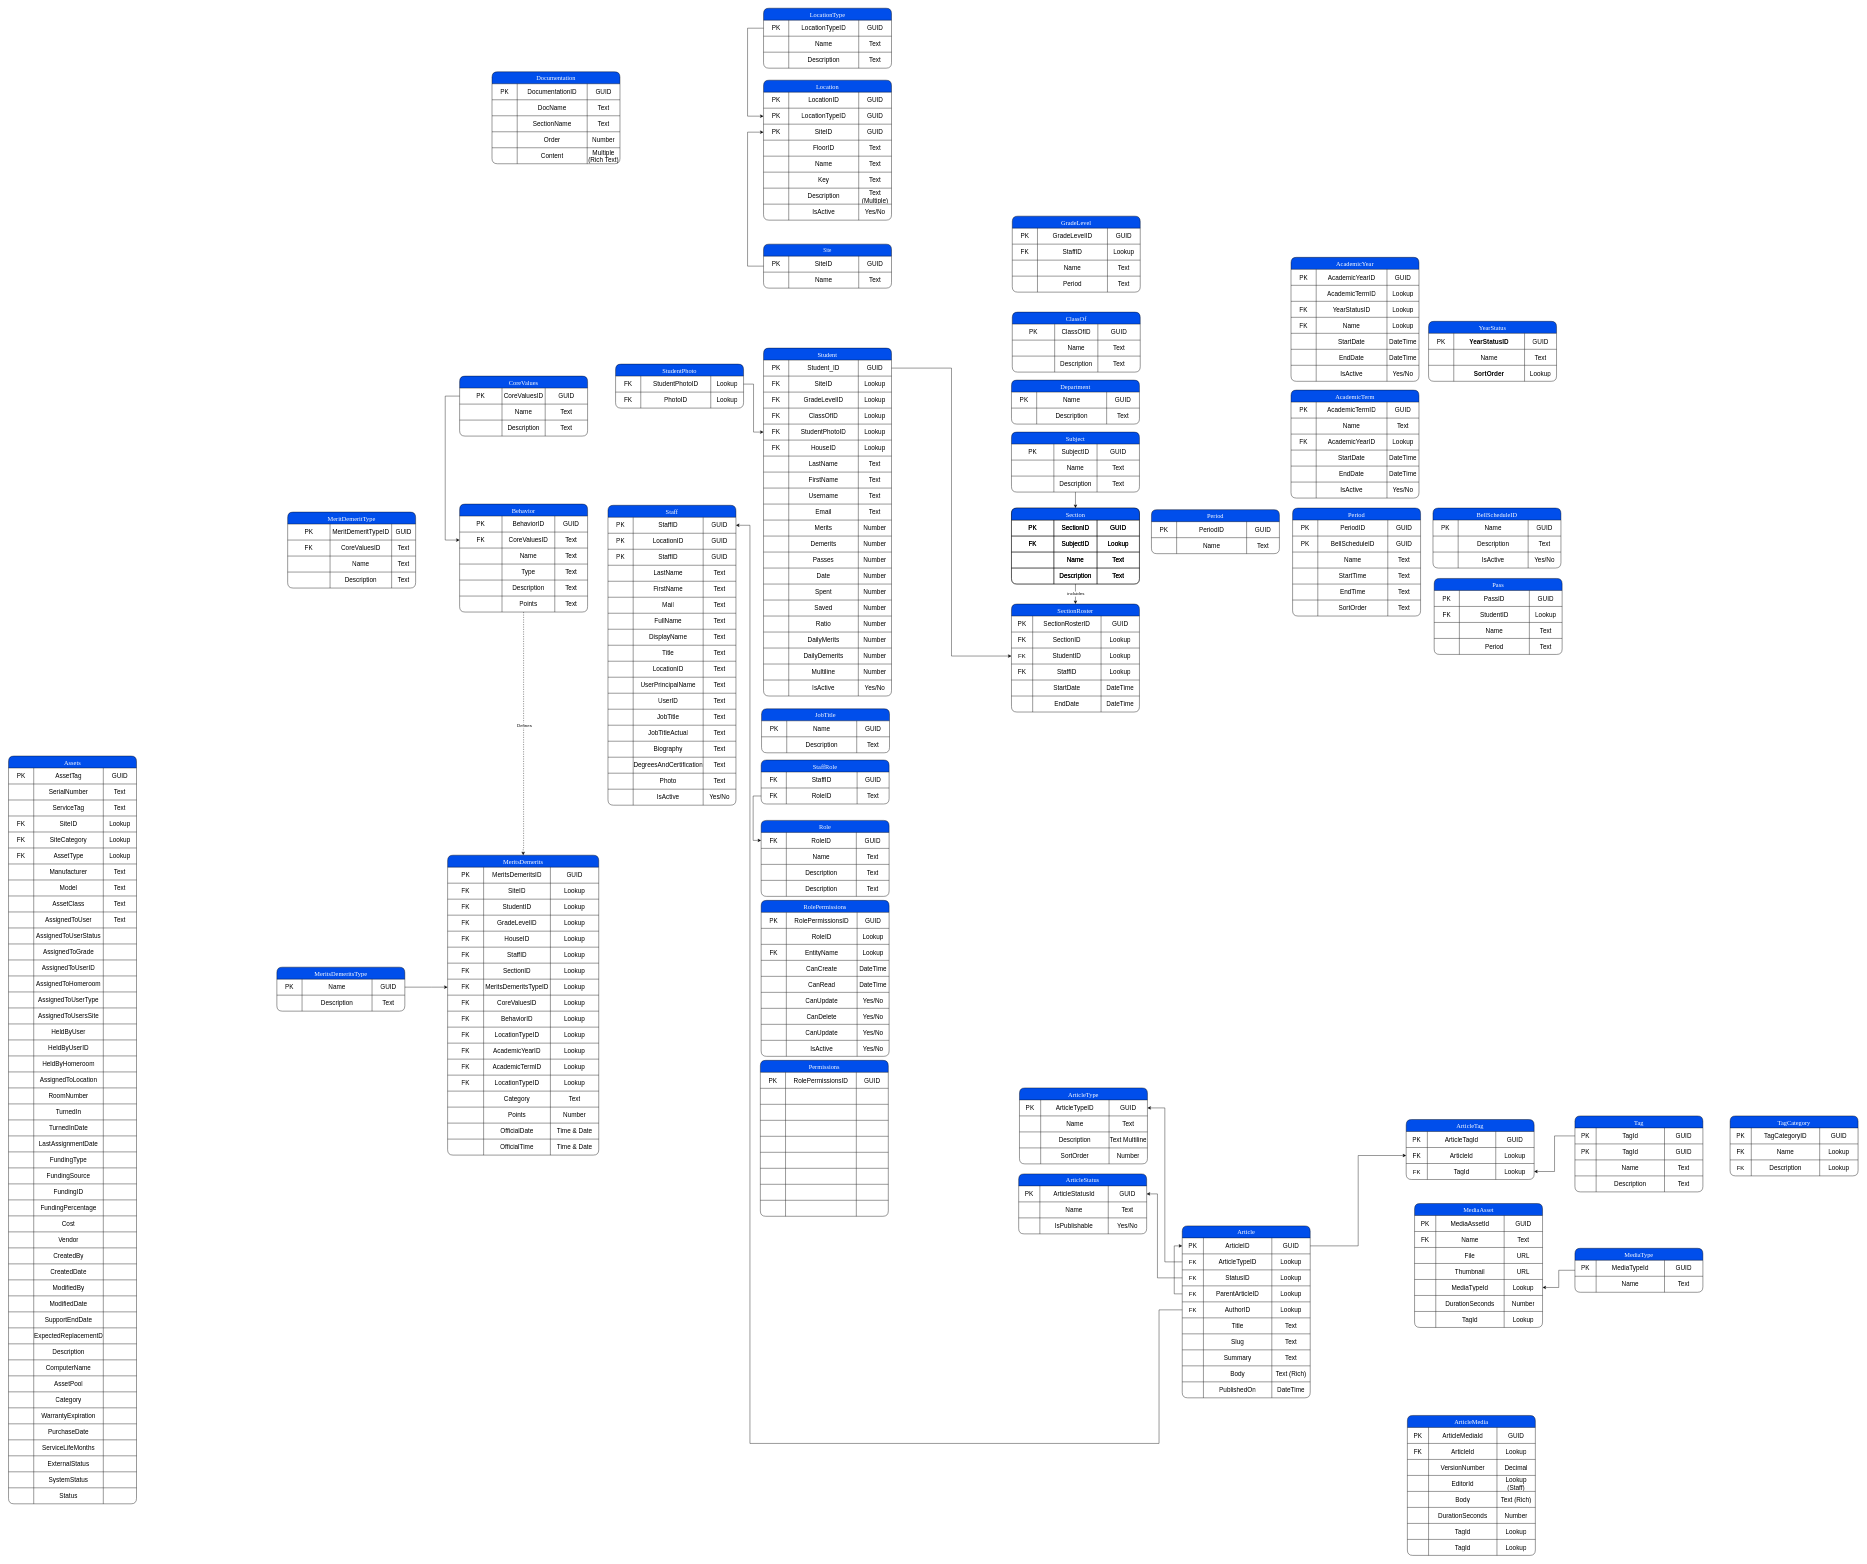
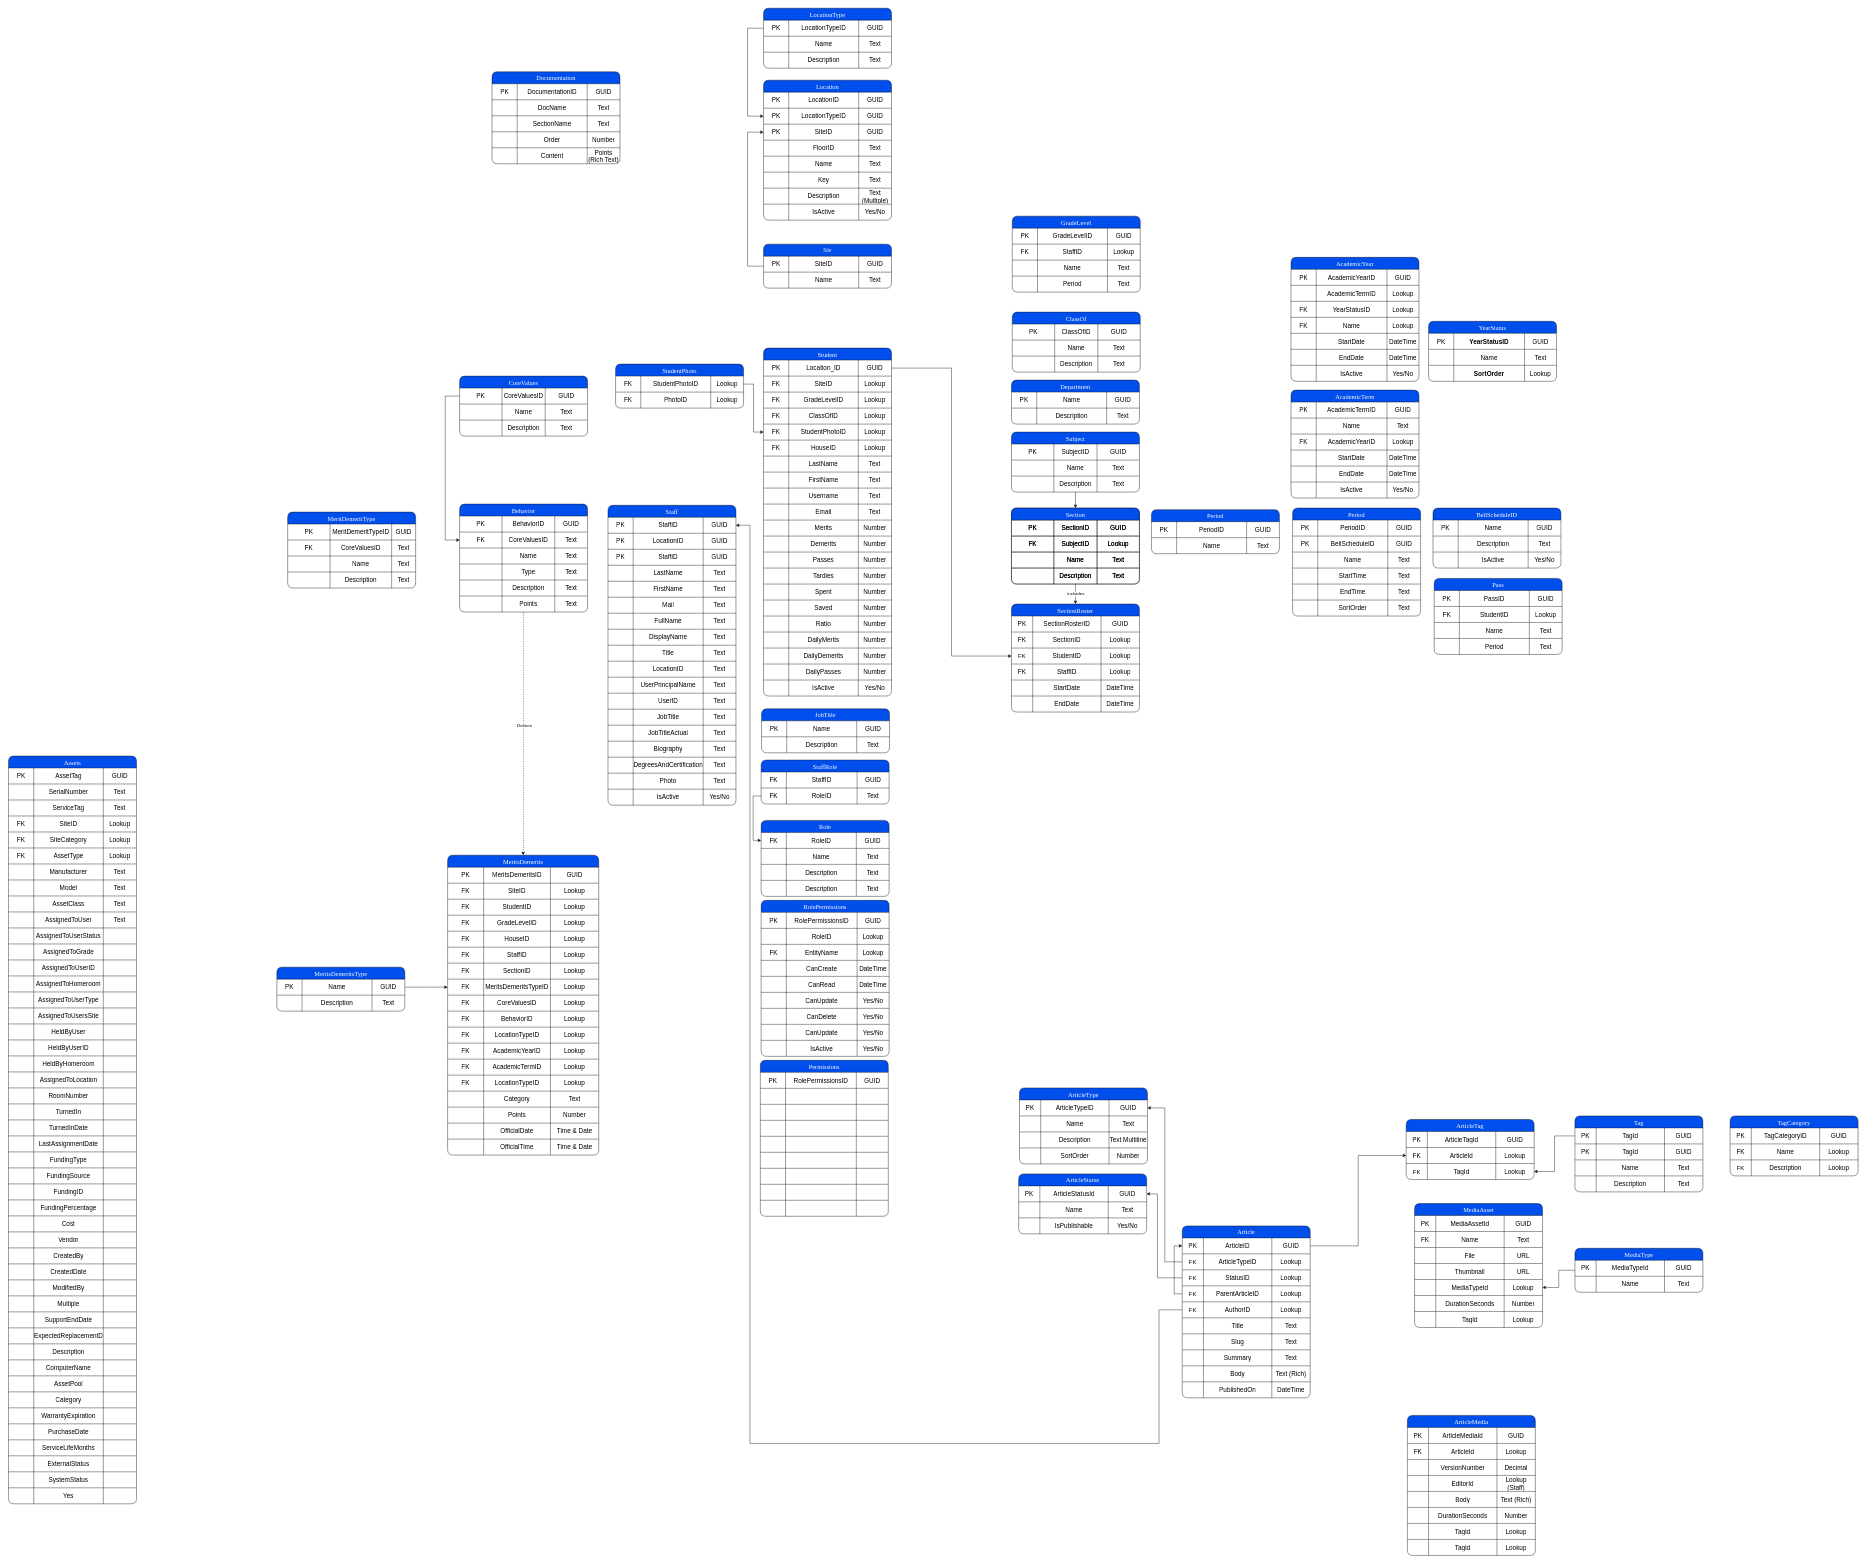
(603, 156) -> (603, 156)
(823, 368) -> (823, 368)
(823, 576) -> (823, 576)
(823, 672) -> (823, 672)
(68, 1304) -> (68, 1304)
(68, 1496) -> (68, 1496)
